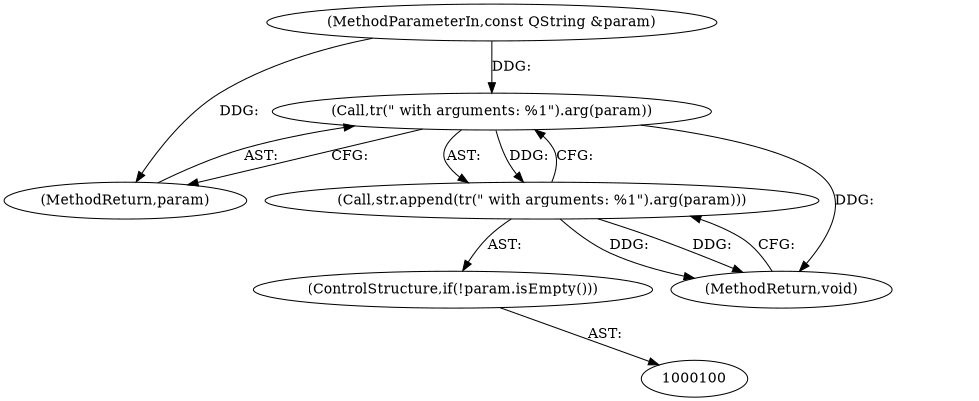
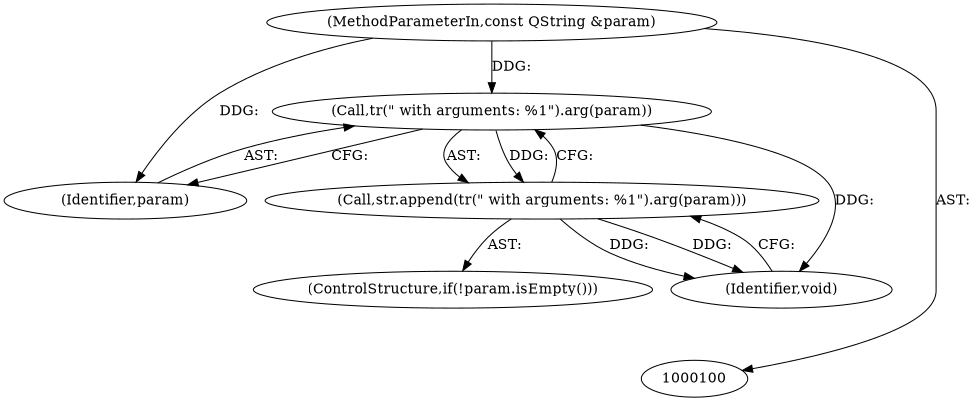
(125, 201) -> (125, 201)
(782, 290) -> (782, 290)
(575, 335) -> (936, 175)
